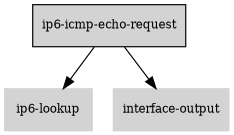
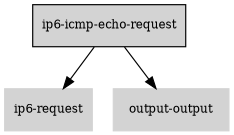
(48, 110) -> (48, 110)
(171, 110) -> (171, 110)
